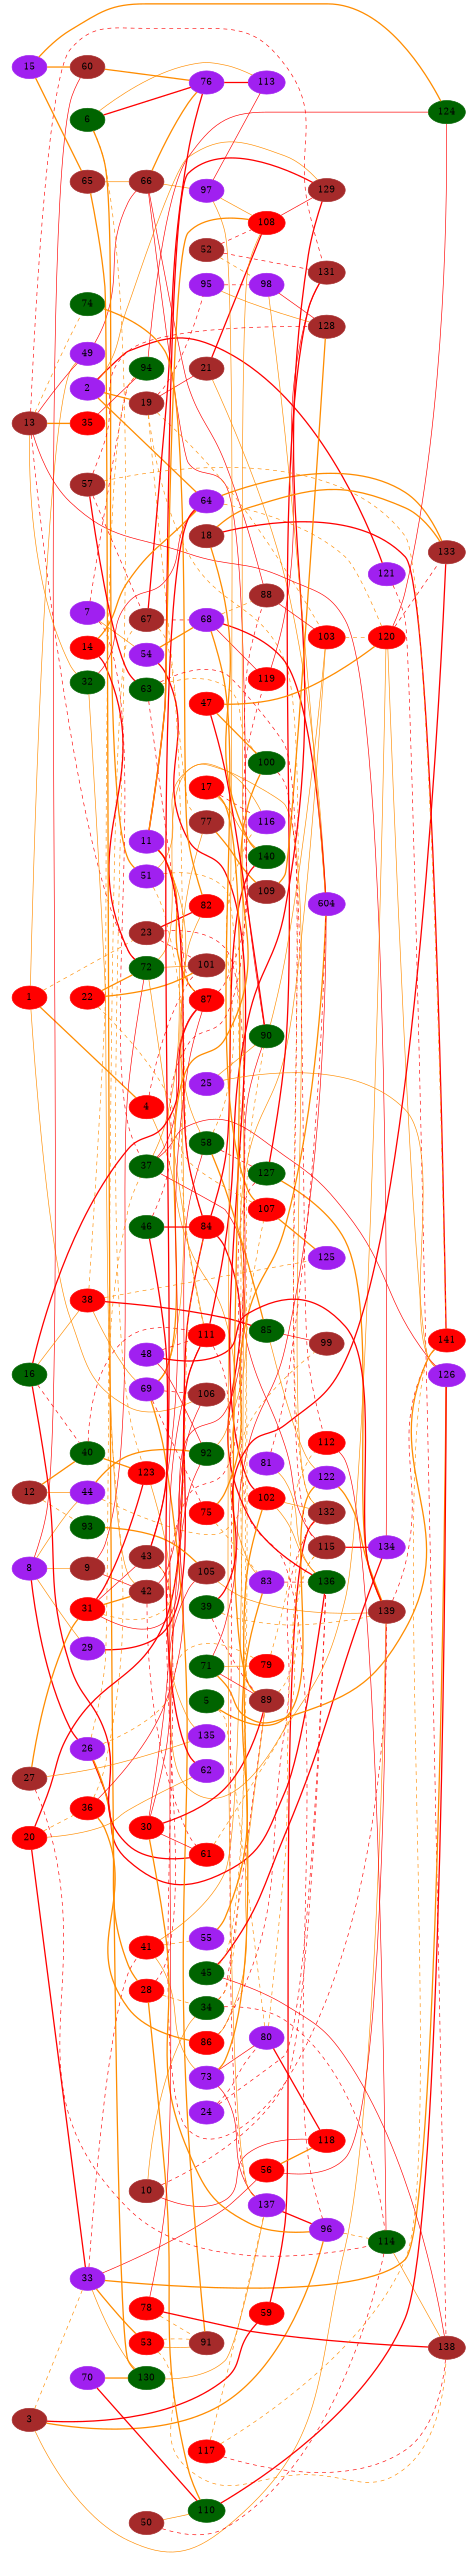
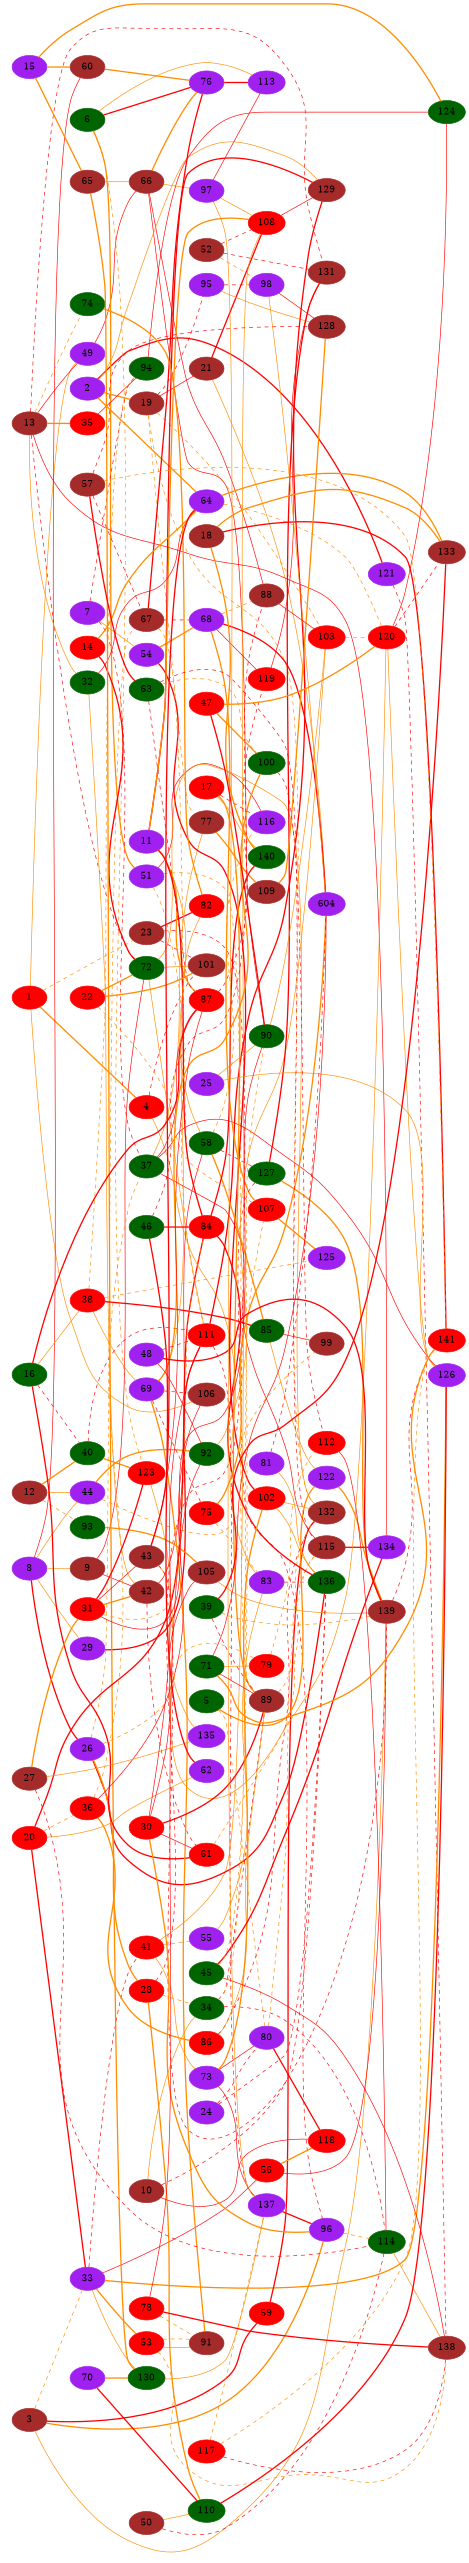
(184, 774) -> (184, 774)
(245, 1763) -> (245, 1763)
